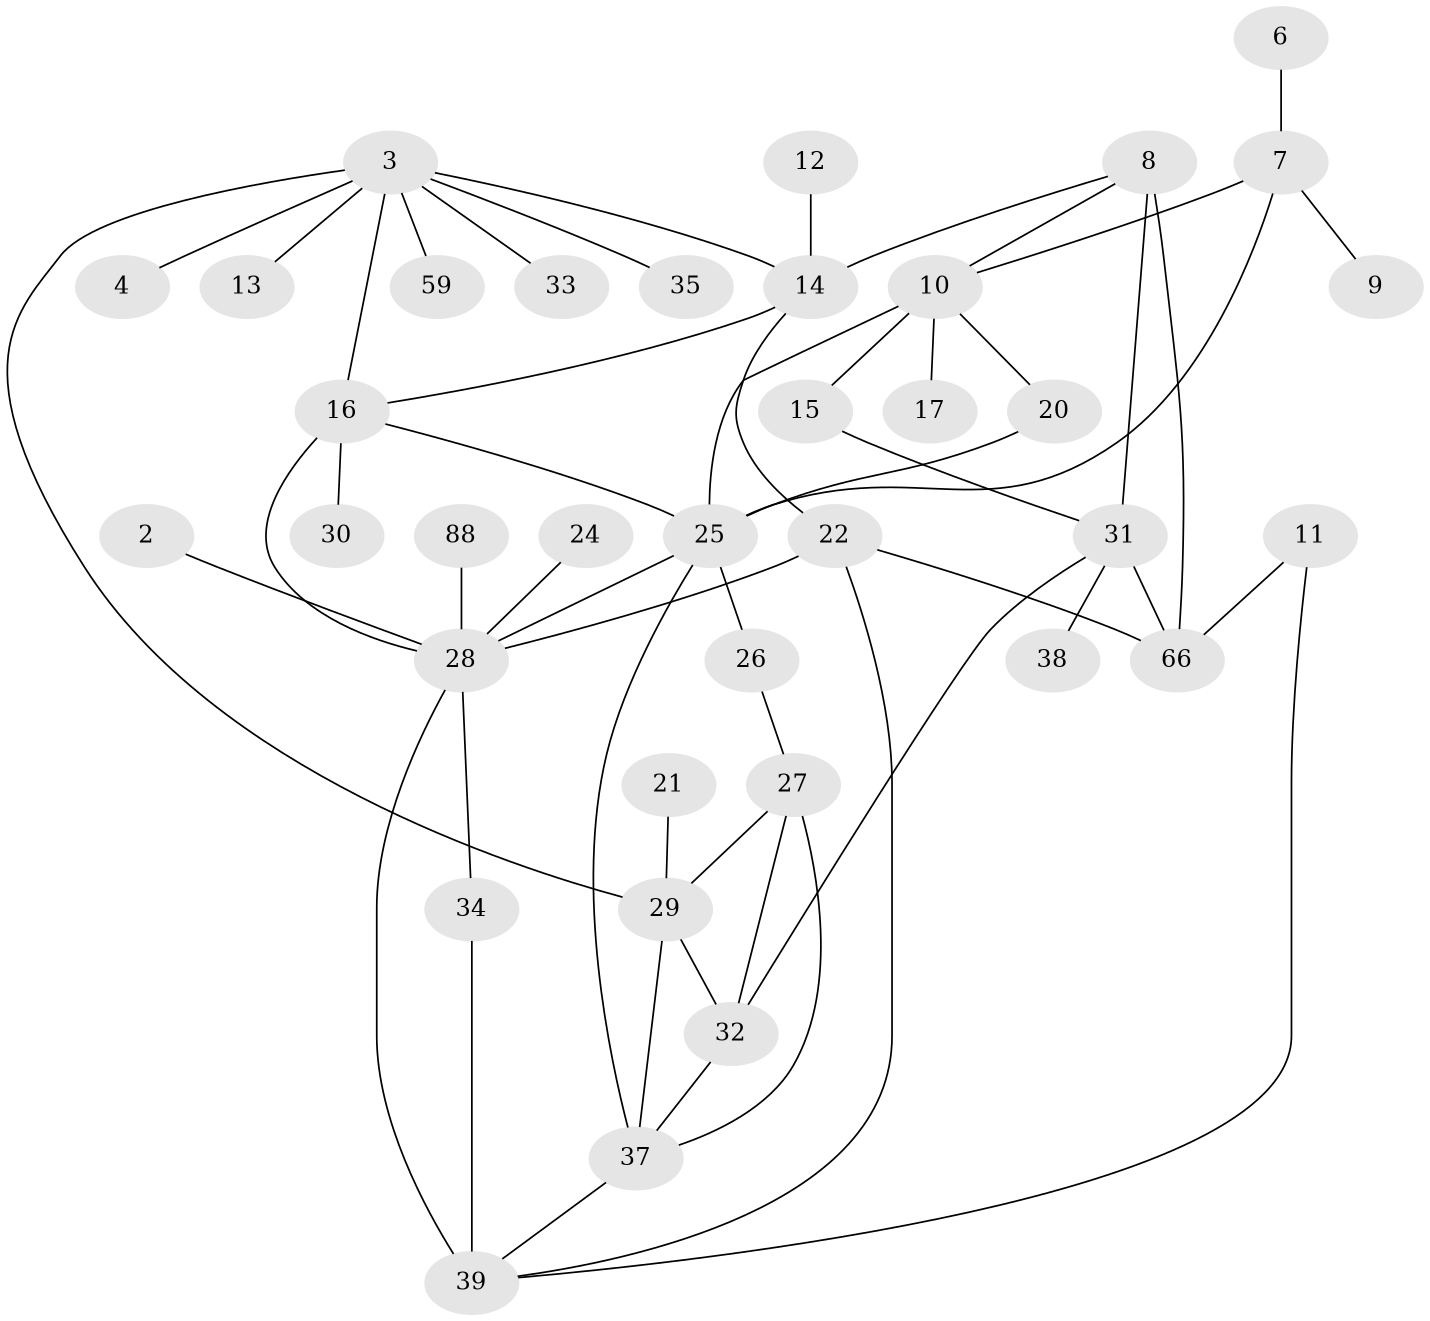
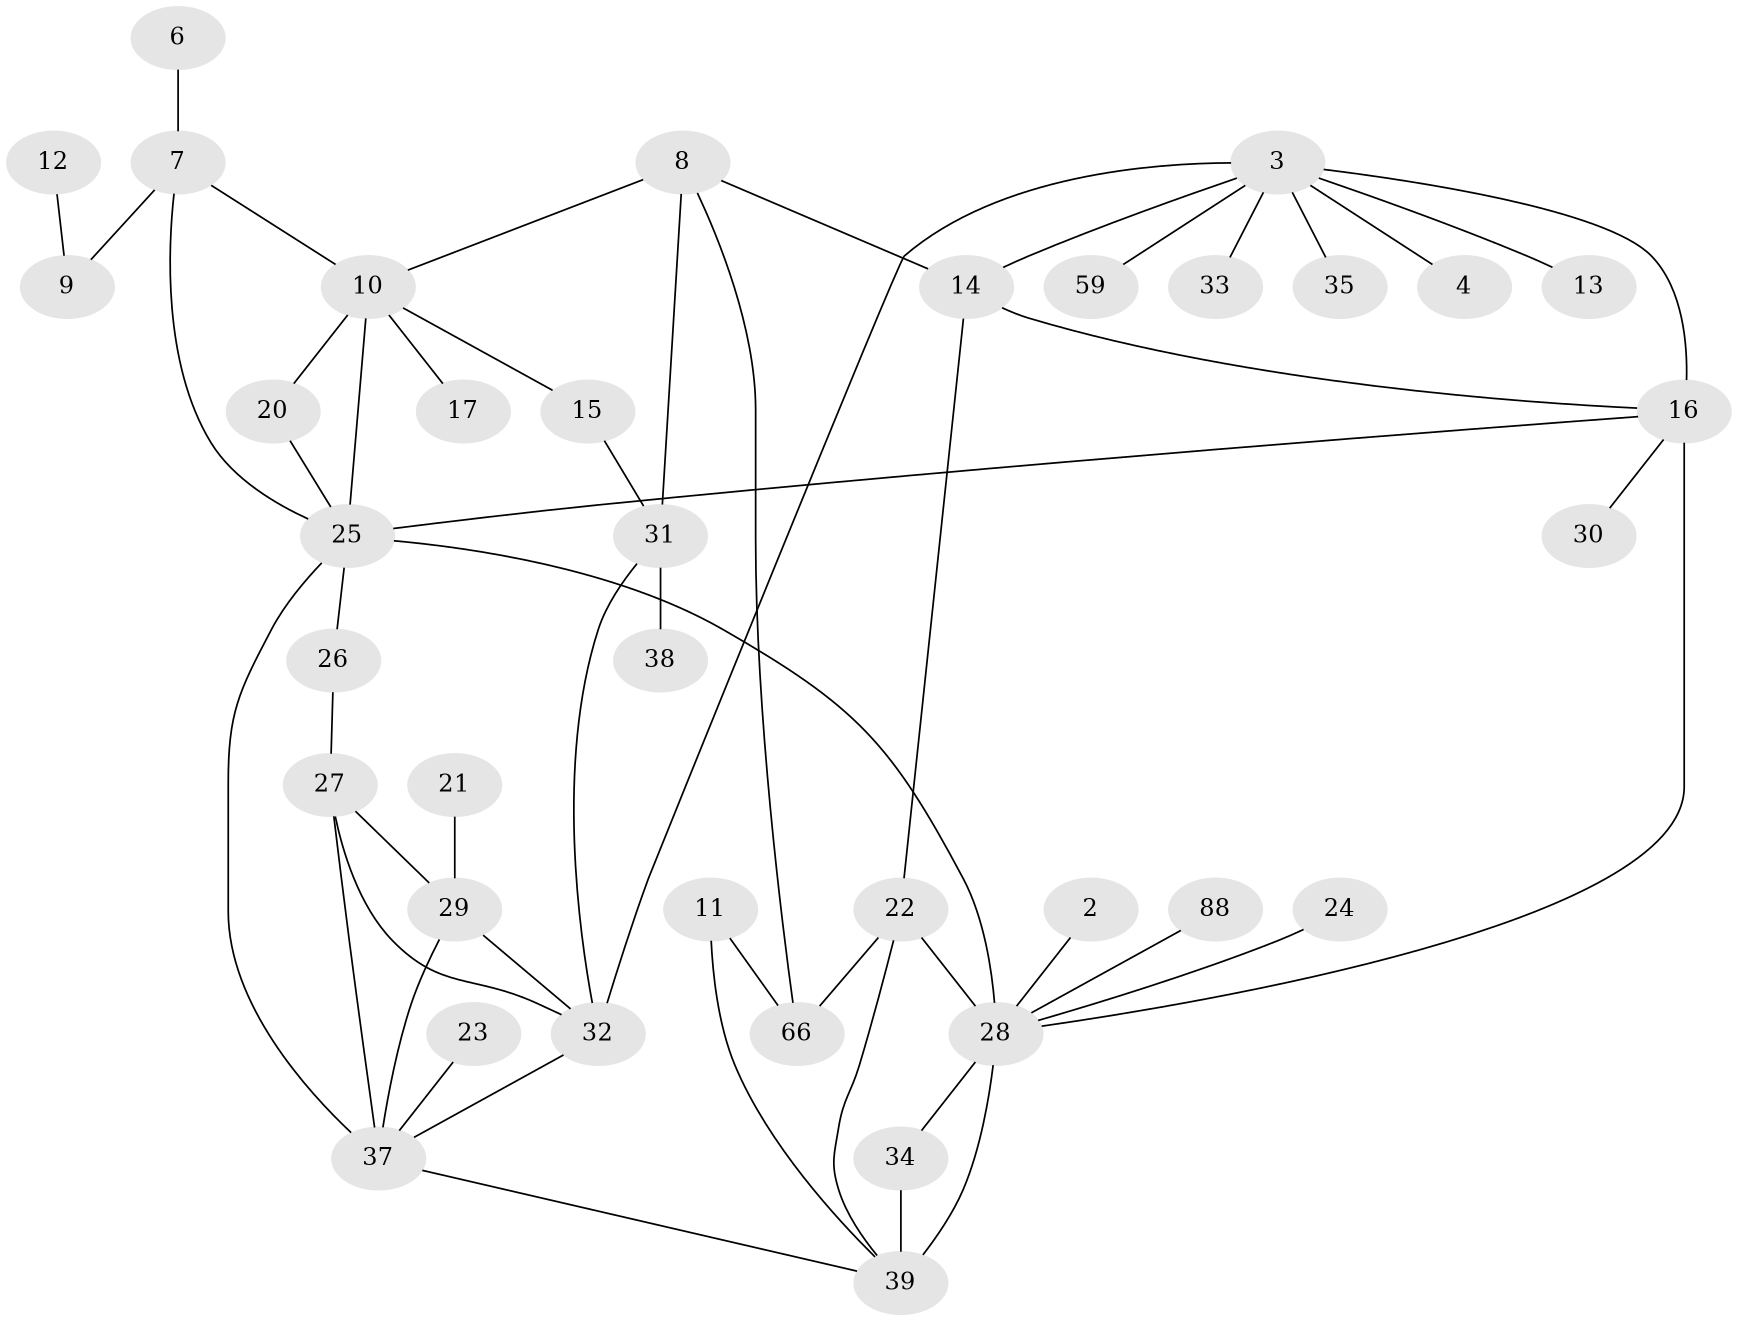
(811, 225) -> (61, 225)
(85, 567) -> (815, 467)
(1149, 598) -> none
none -> (474, 1034)
